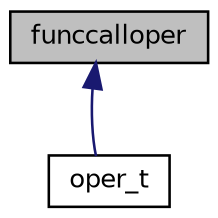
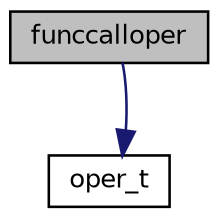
(92, 122) -> (126, 97)
